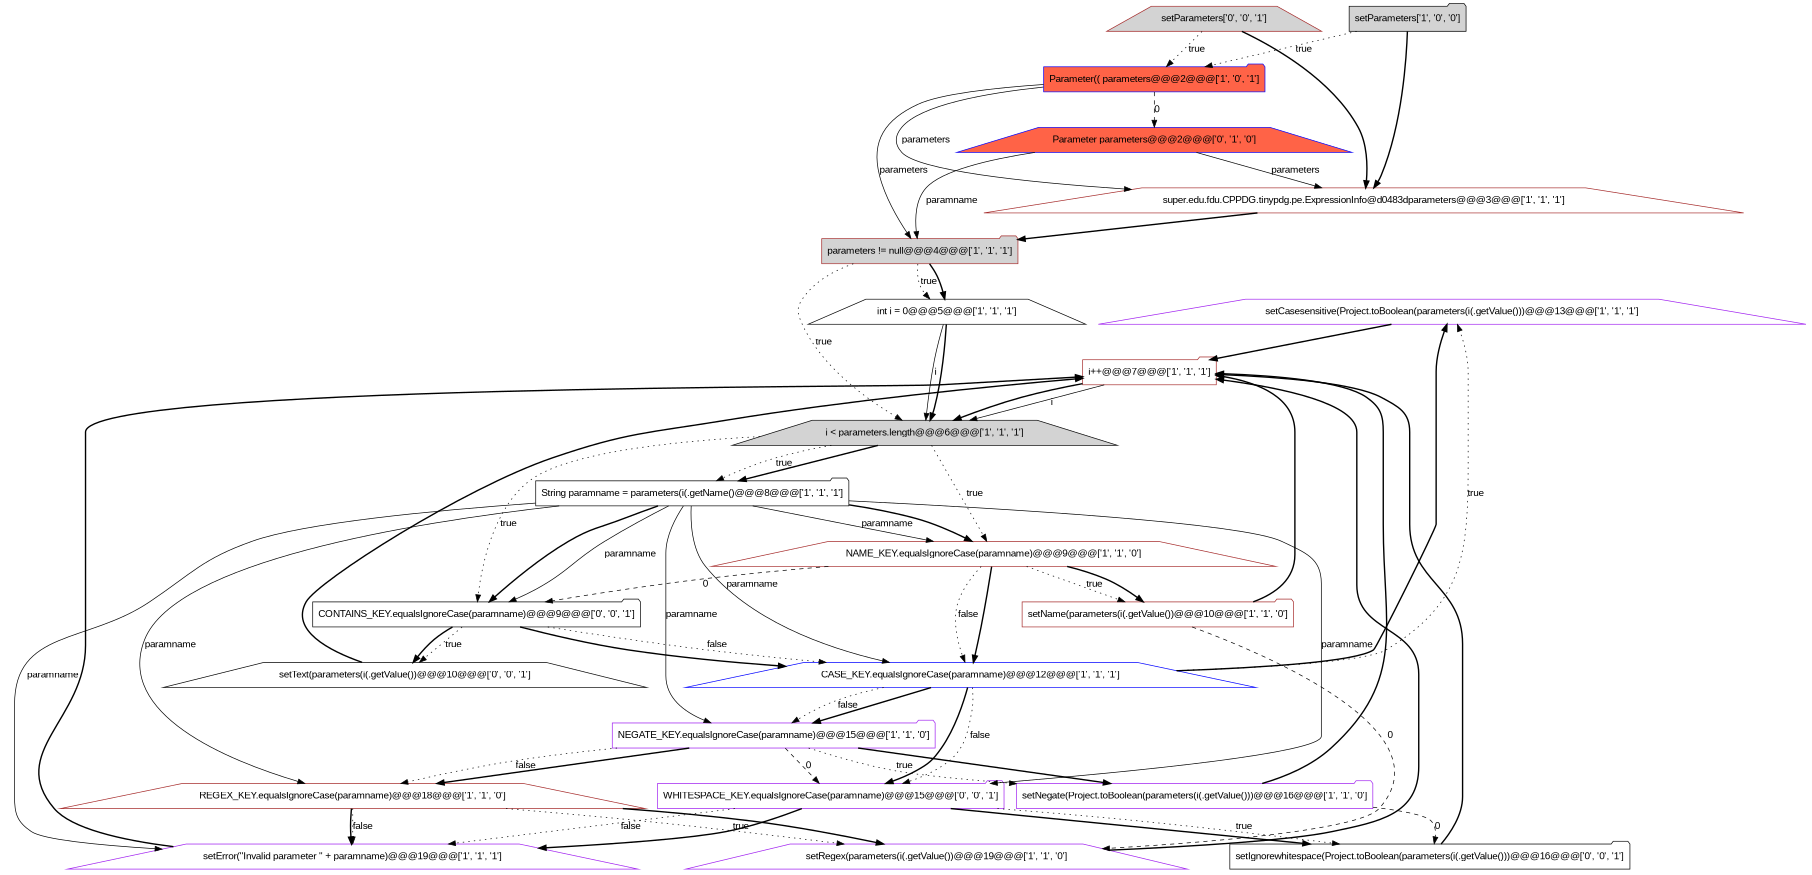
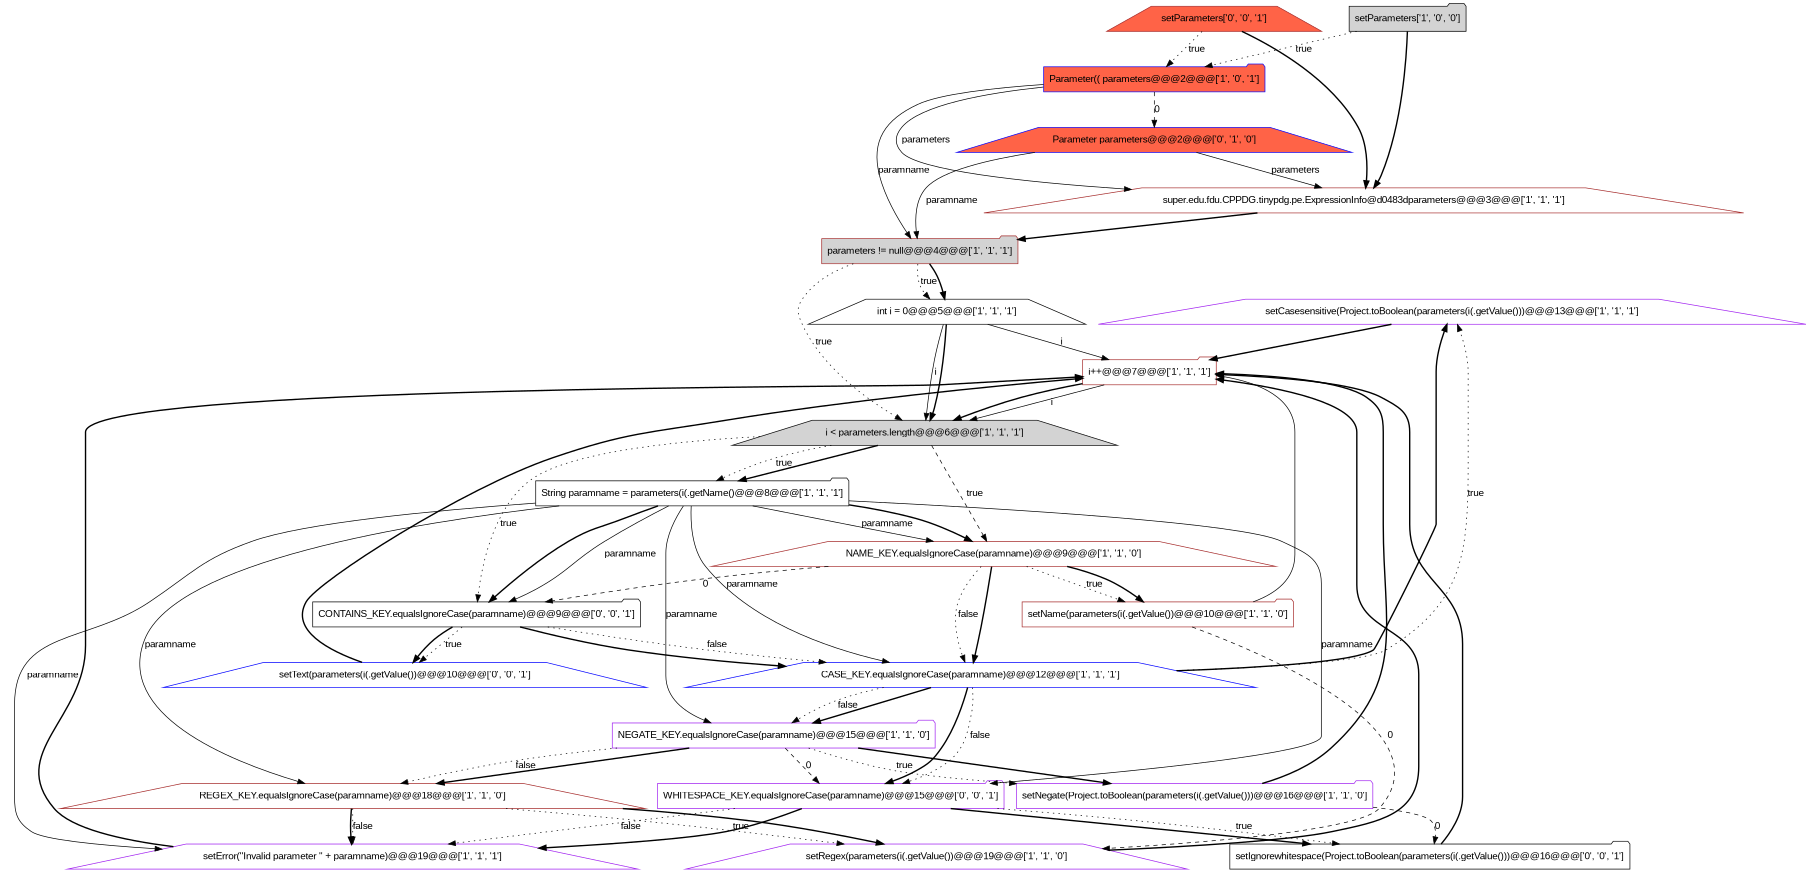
(1214, 19) -> (1214, 19)
(904, 170) -> (904, 170)
none -> (1045, 341)
(1295, 478) -> (1295, 478)
(957, 490) -> (957, 490)
(405, 675) -> (405, 675)
